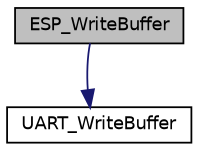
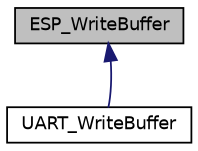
(87, 67) -> (111, 84)
